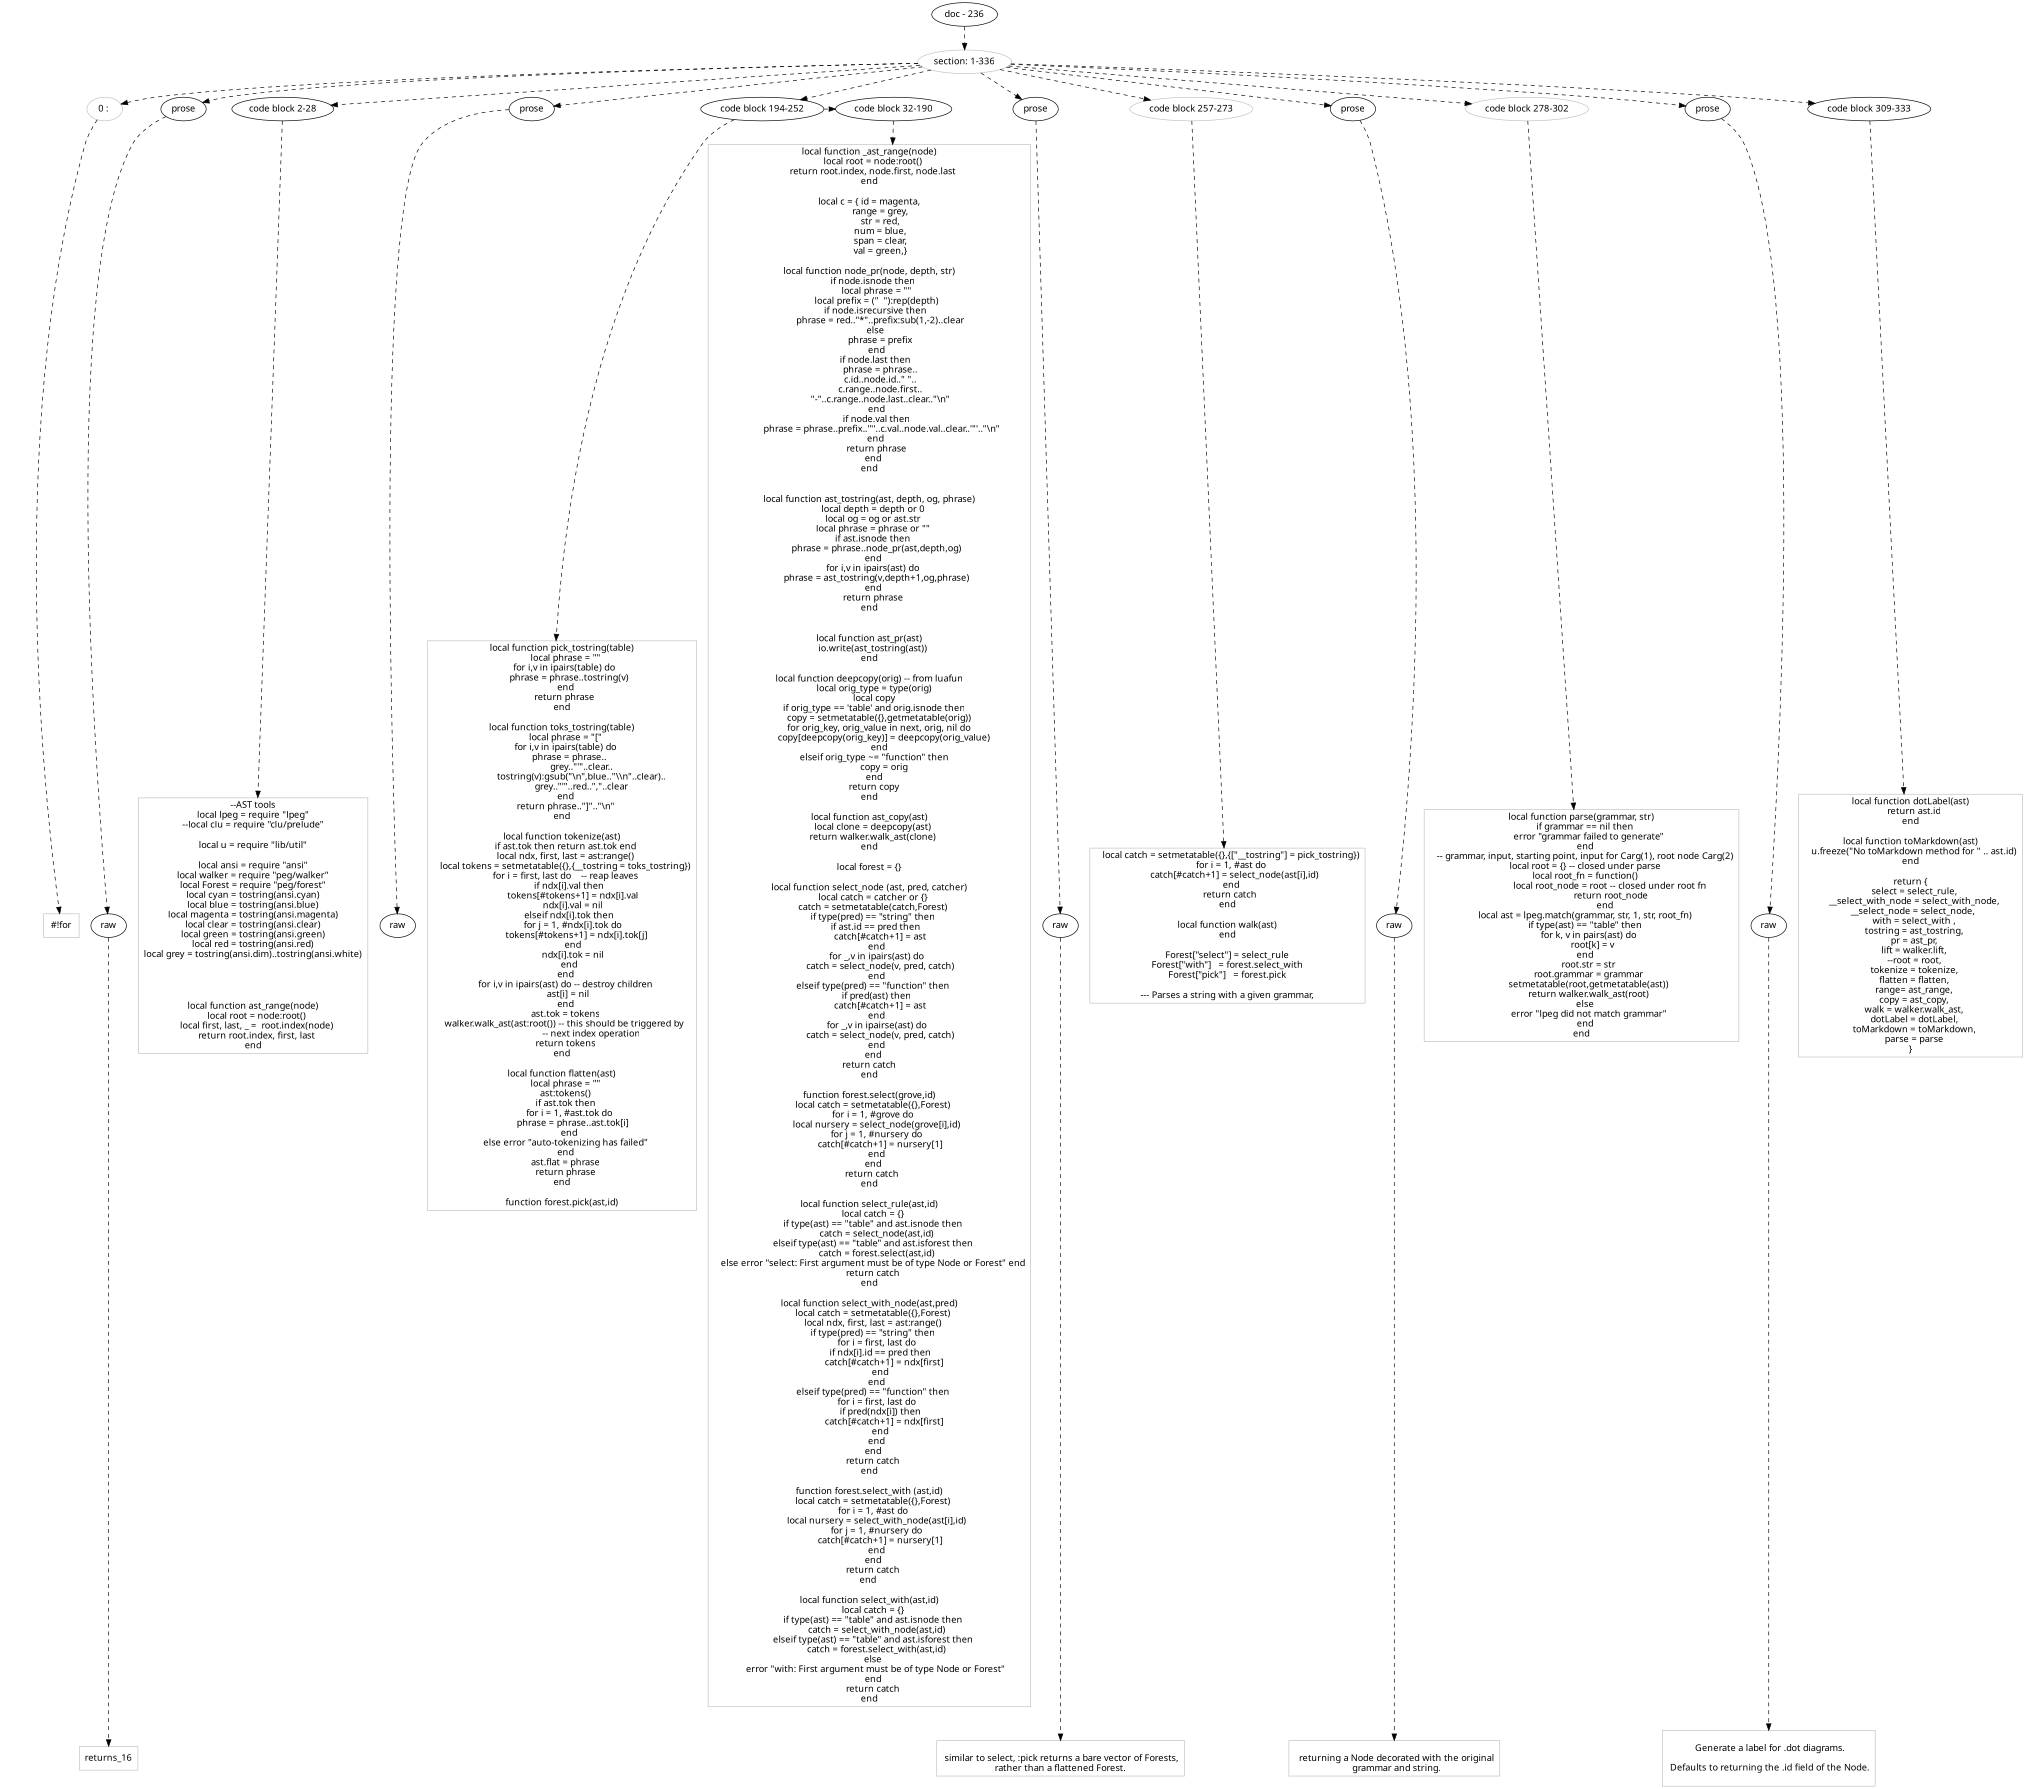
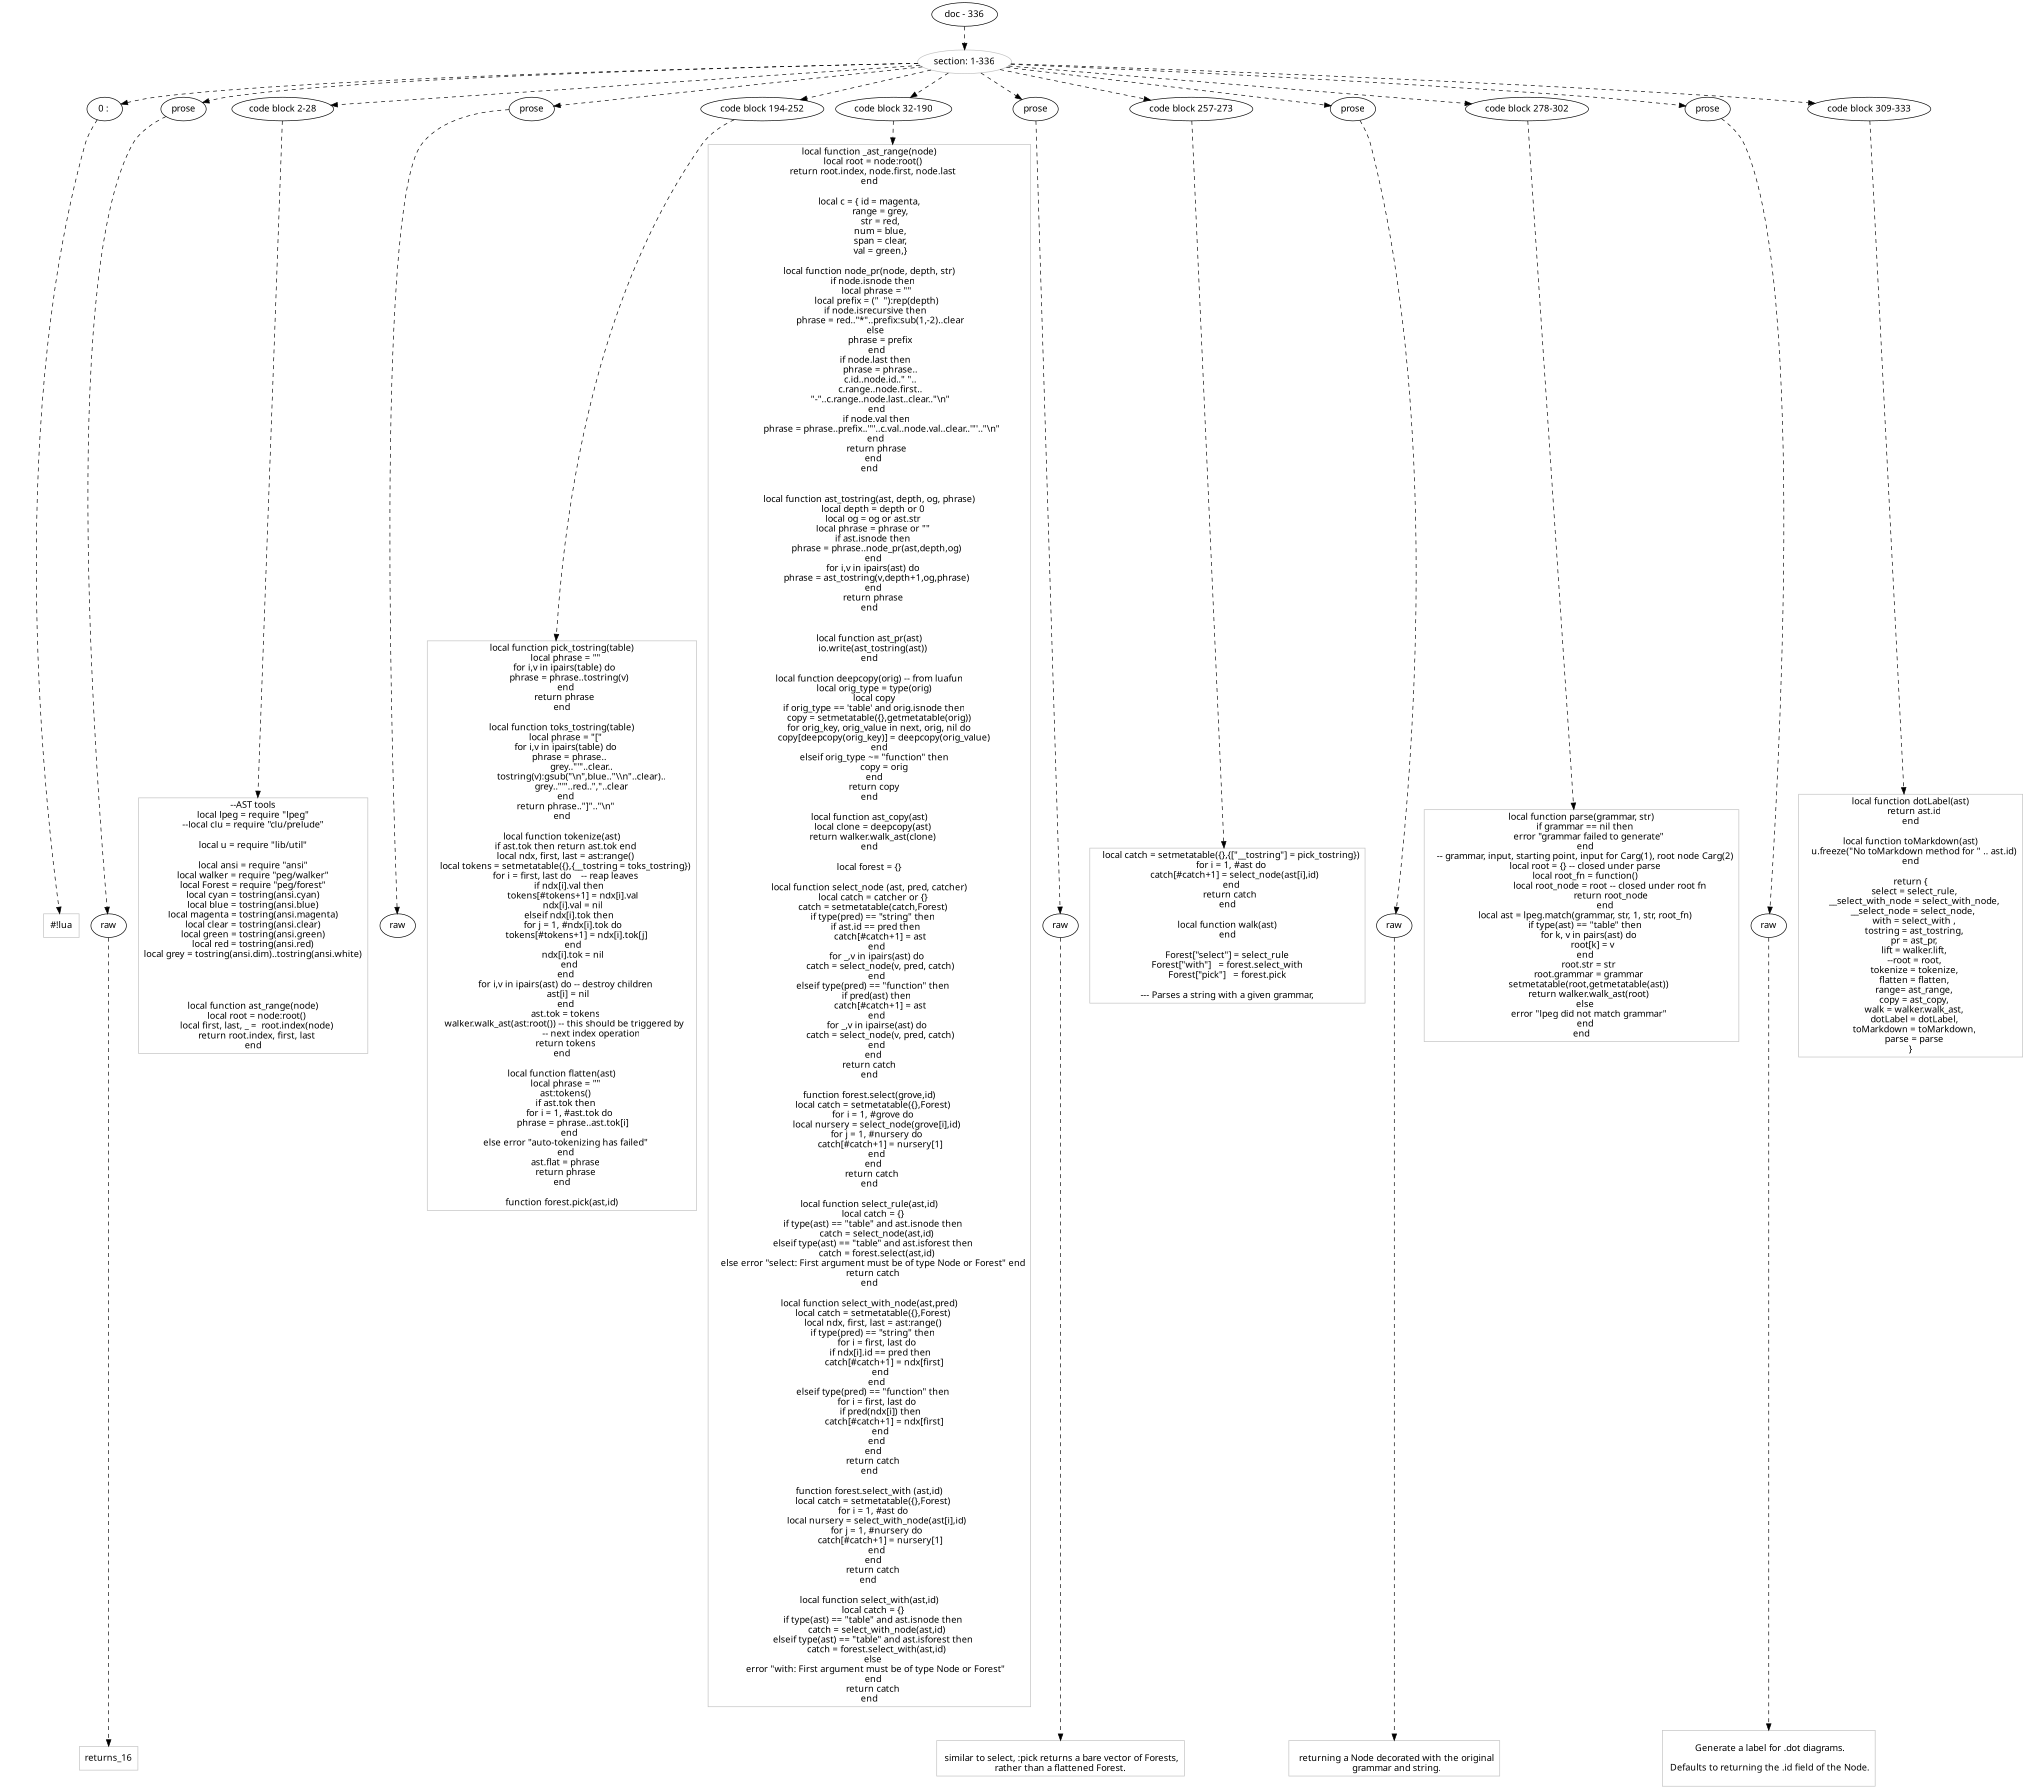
(965, 14) -> (965, 14)
(105, 109) -> (105, 109)
(827, 109) -> (932, 83)
(1191, 109) -> (1191, 109)
(1527, 109) -> (1527, 109)
(61, 926) -> (61, 926)
